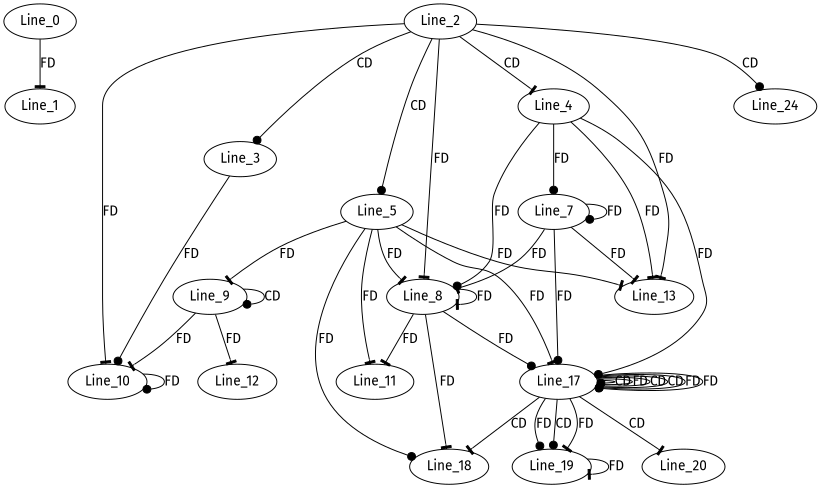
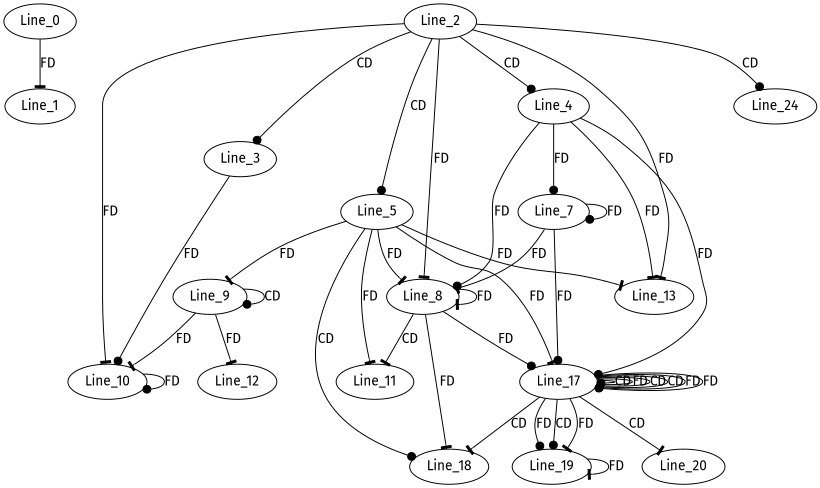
(495, 62) -> (495, 62)
(602, 252) -> none
(326, 339) -> (326, 339)
(410, 339) -> (410, 339)
